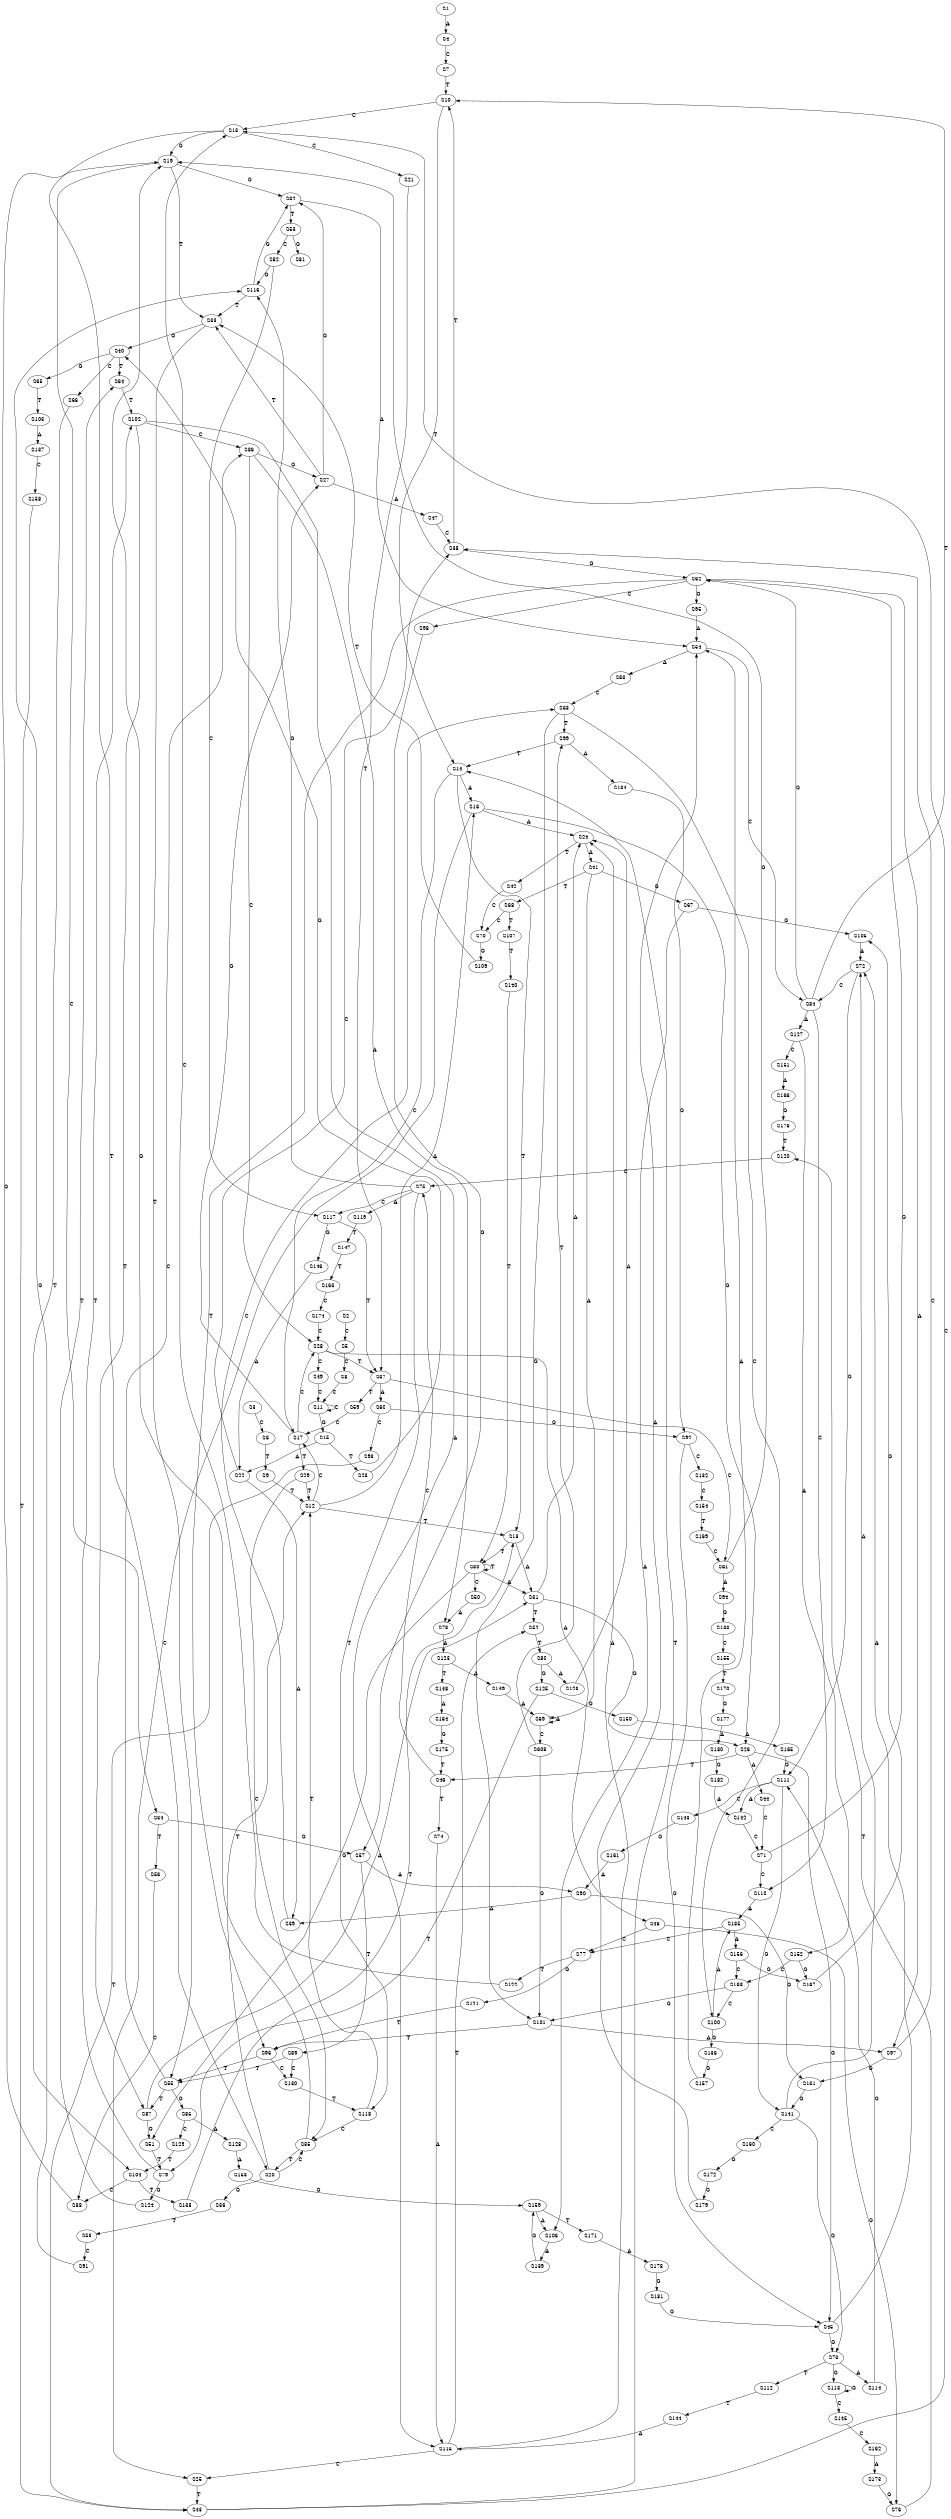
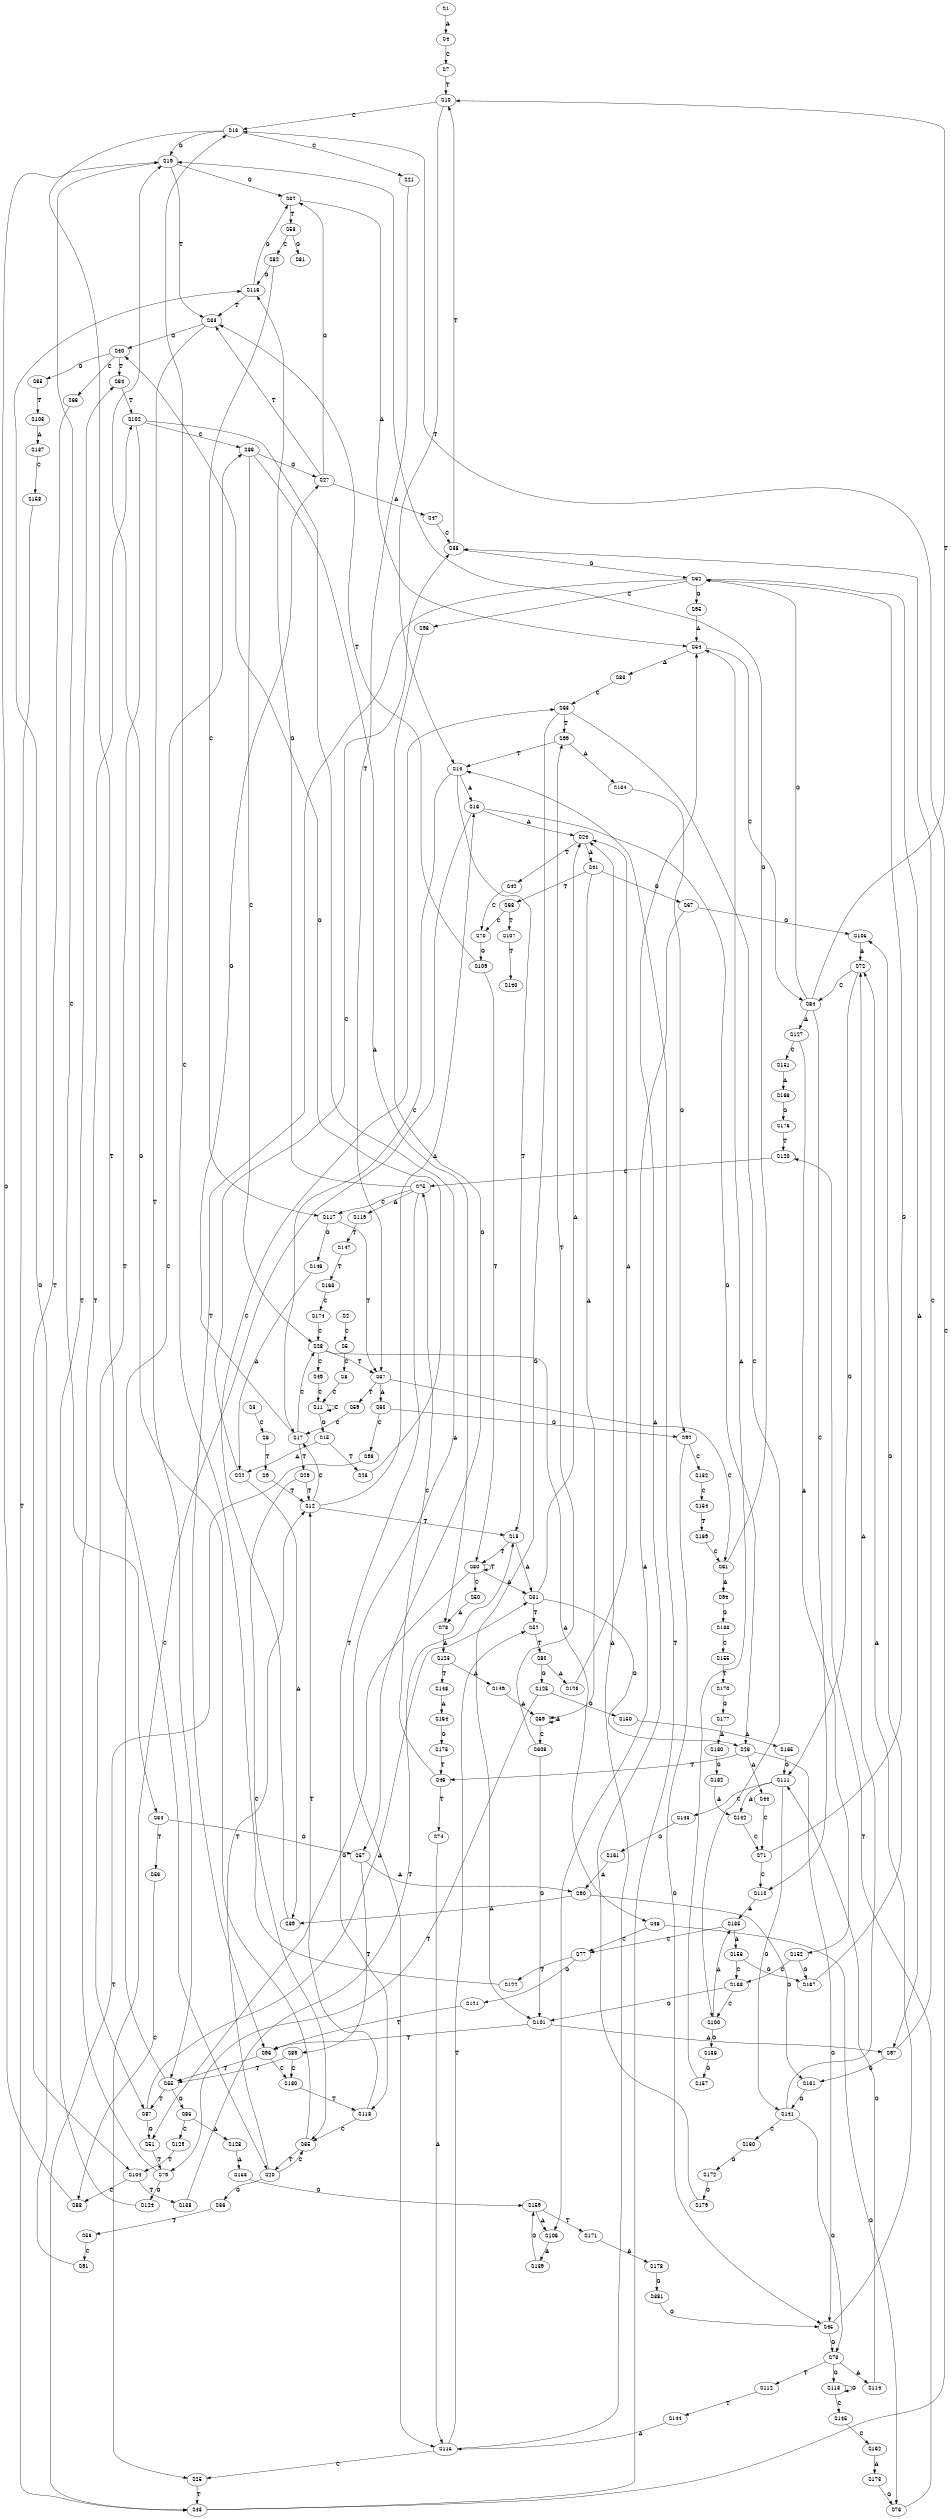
(507, 1278) -> (494, 1265)
(657, 2297) -> (657, 2297)
